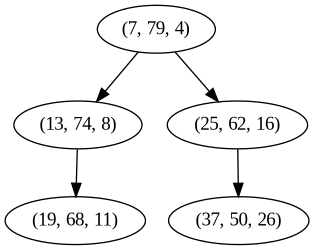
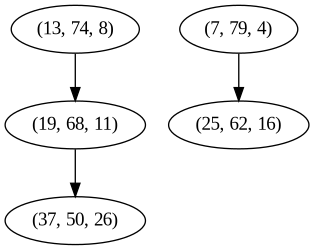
(122, 72) -> none
(238, 166) -> (75, 166)
